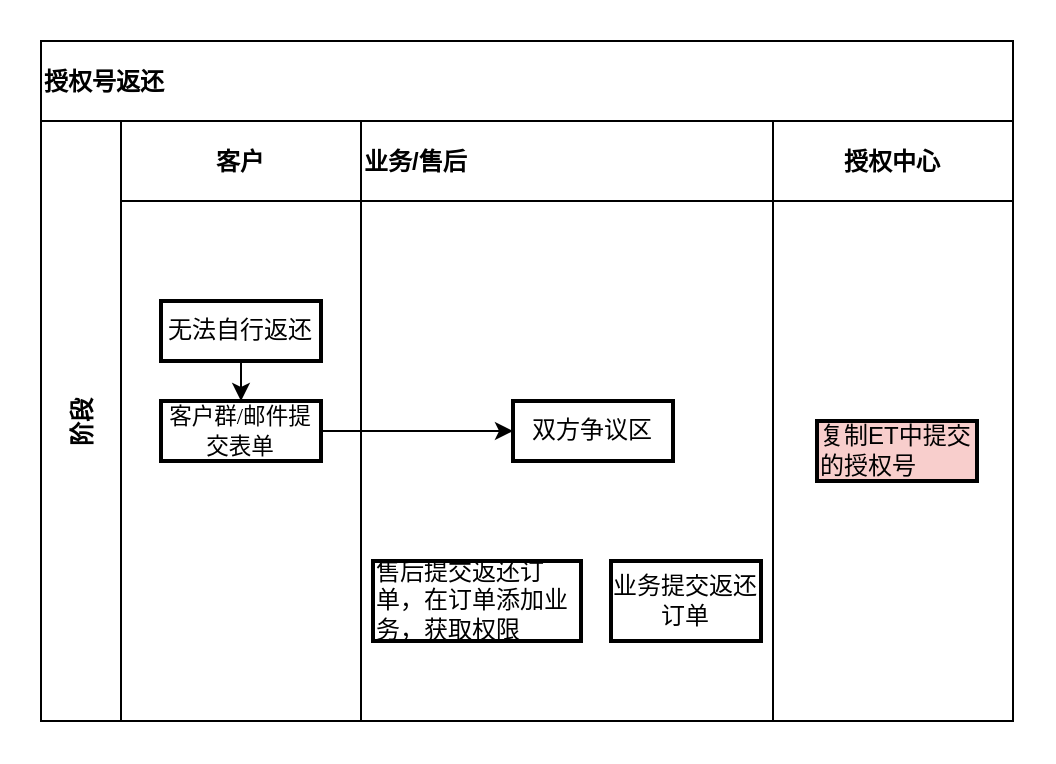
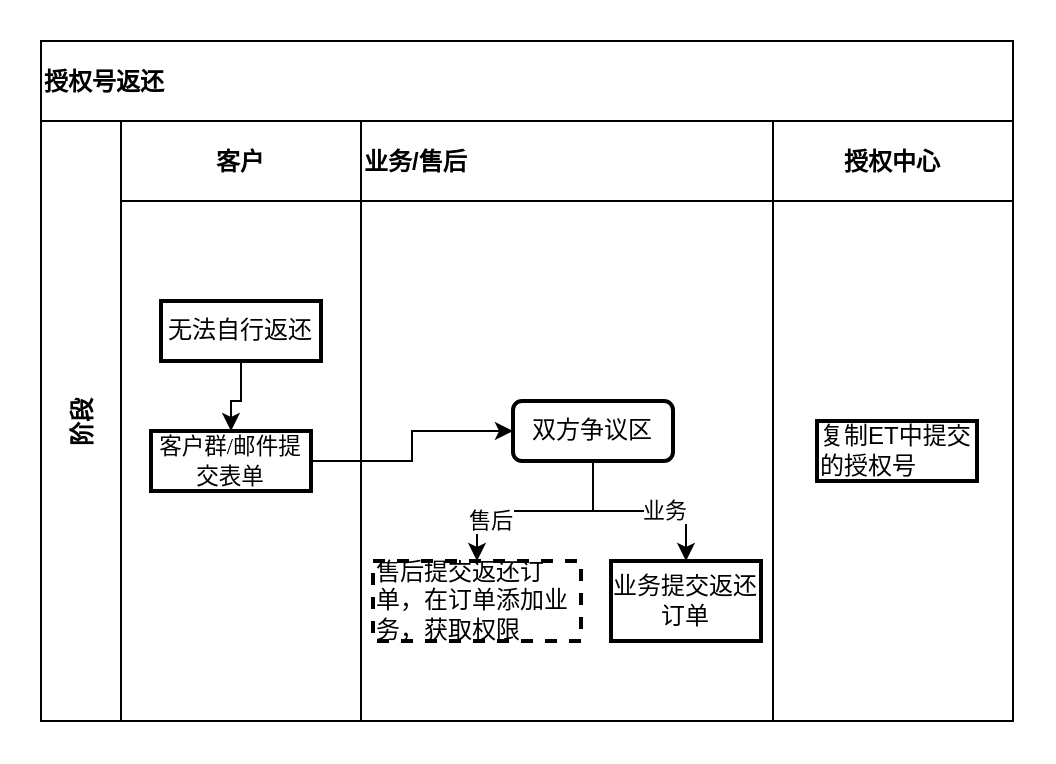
(241, 431) -> (231, 461)
(593, 431) -> (593, 431)
(897, 451) -> (897, 451)
none -> (515, 511)
none -> (641, 511)
(477, 601) -> (477, 601)
